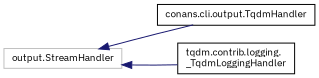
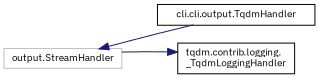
(236, 15) -> (236, 15)
(155, 65) -> (145, 52)
